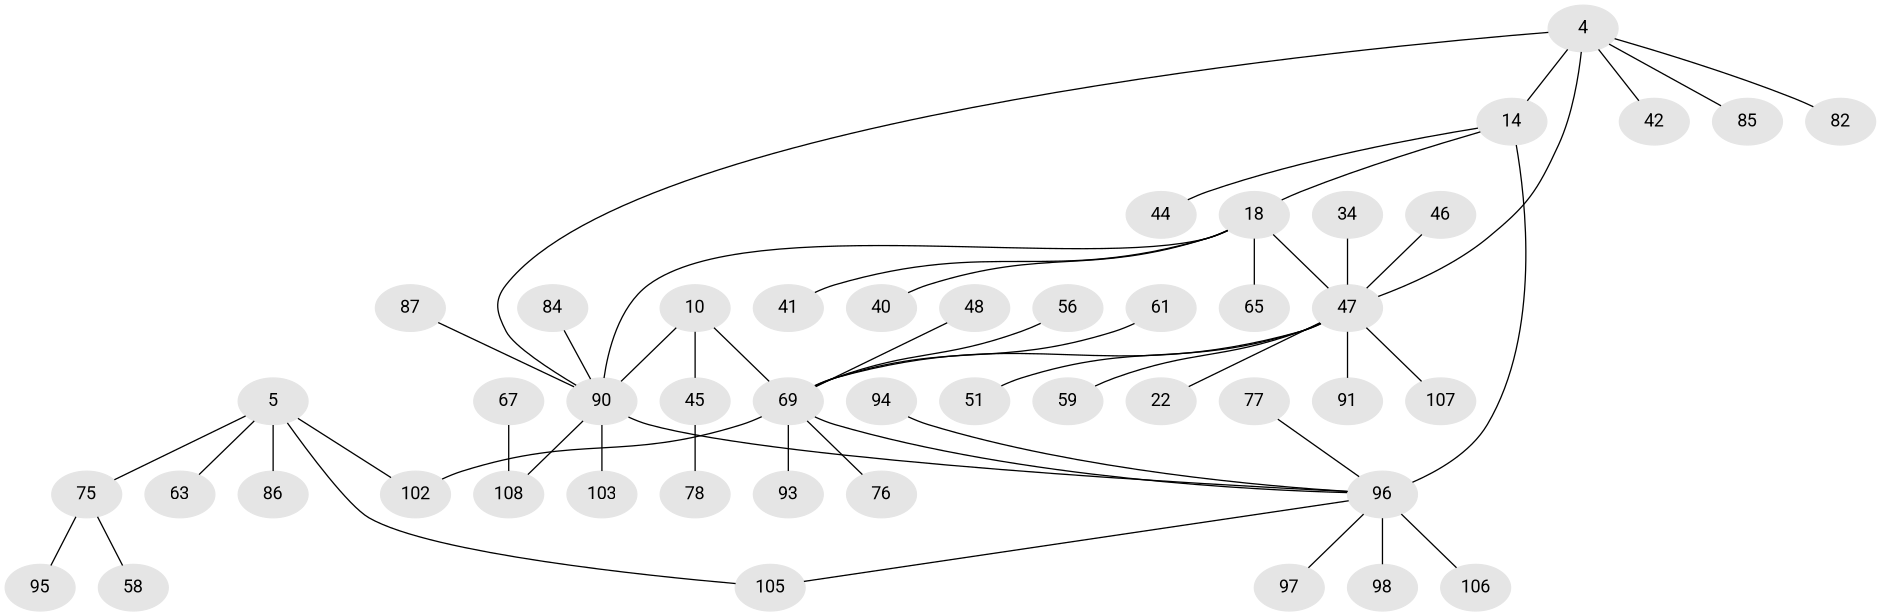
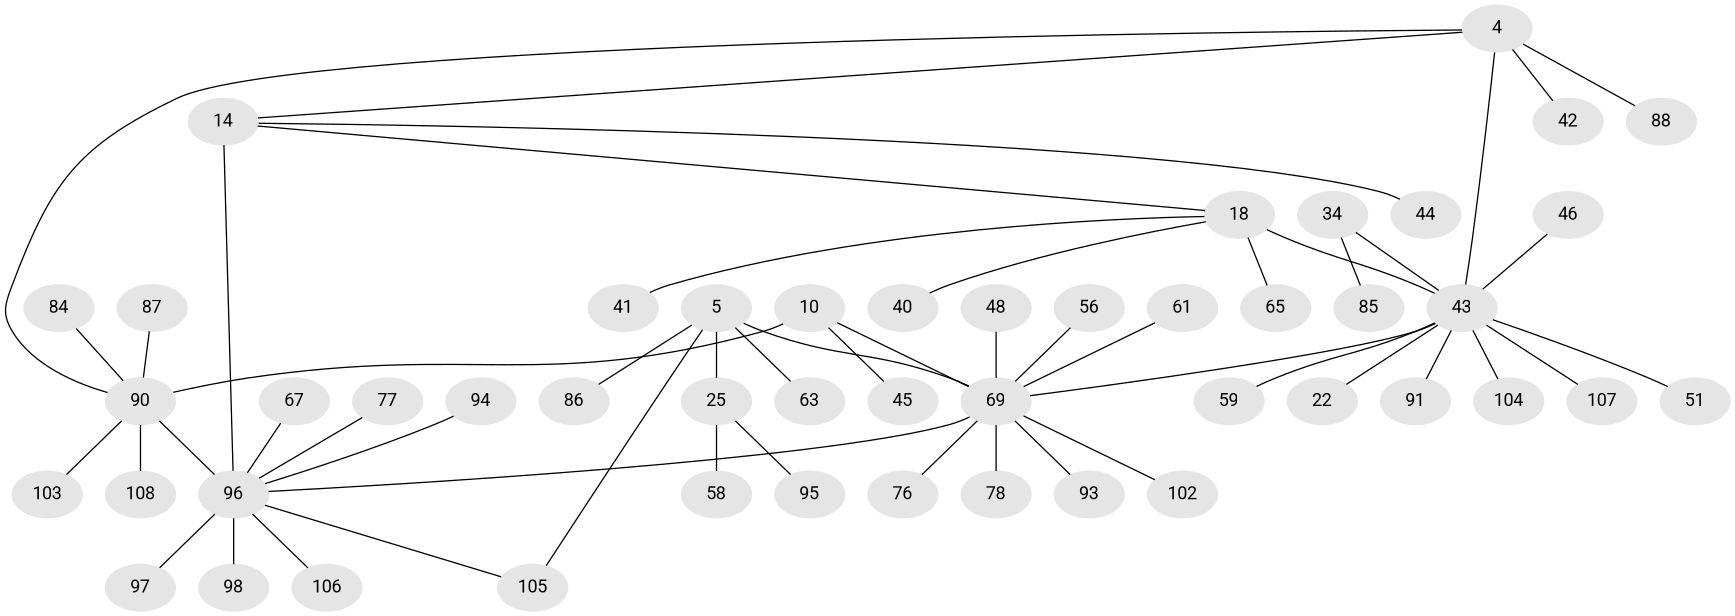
(1665, 75) -> (1347, 252)
(1841, 122) -> (1661, 122)
(883, 246) -> none
(1348, 308) -> (1462, 308)
none -> (1509, 401)
(344, 448) -> (839, 352)
(509, 448) -> (264, 448)
(695, 448) -> (996, 448)
(87, 494) -> (717, 401)
